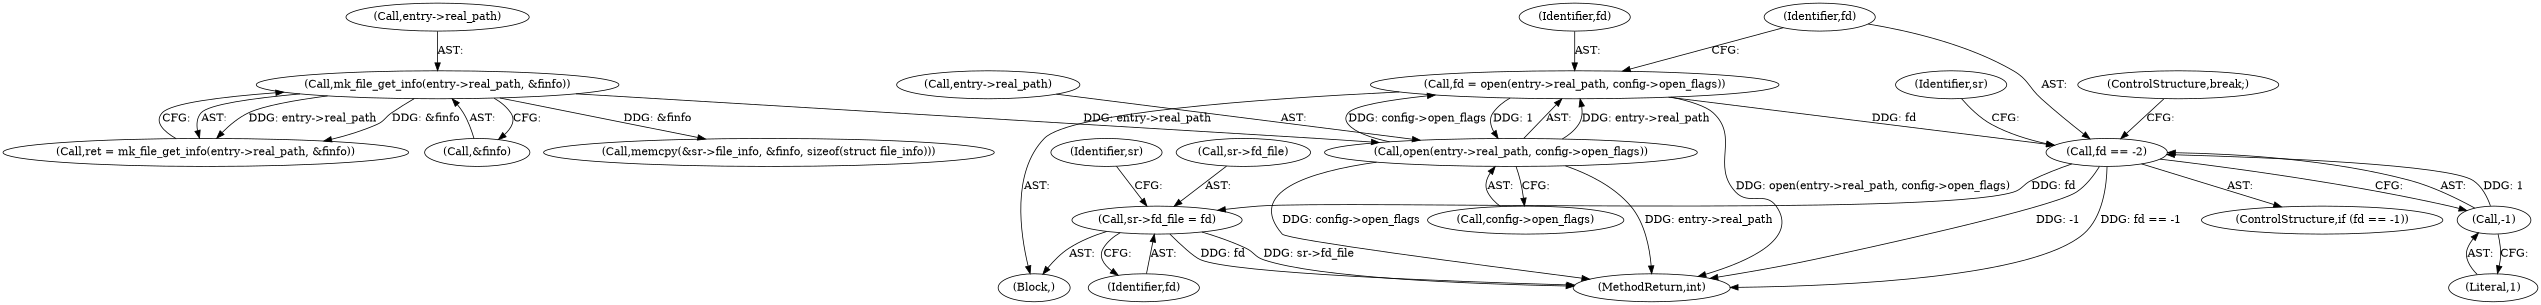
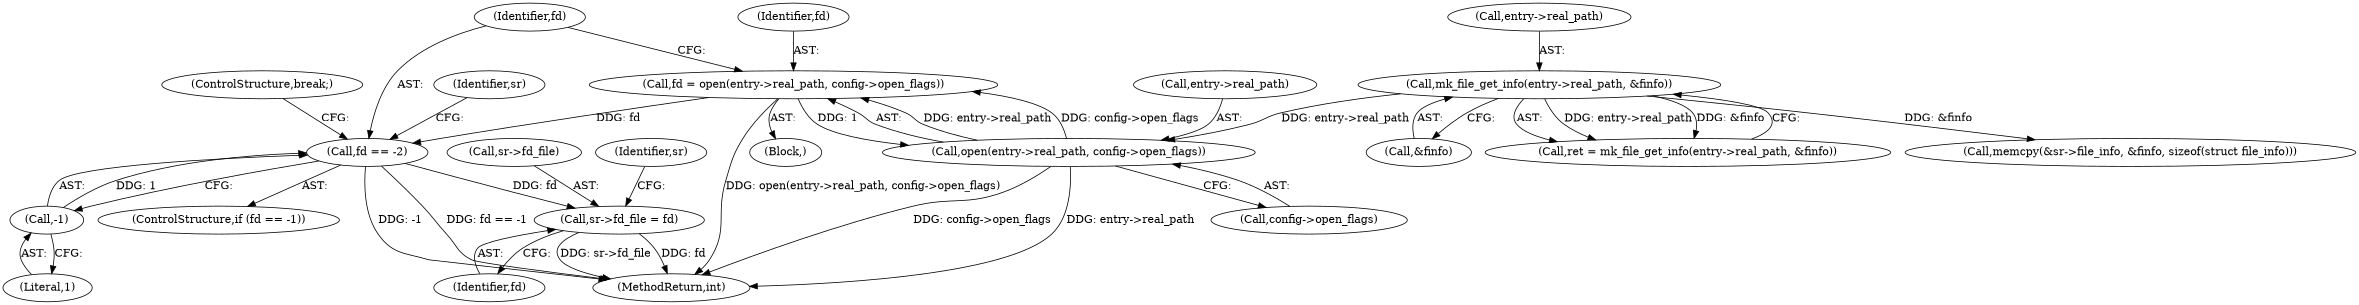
(1074, 245) -> none
